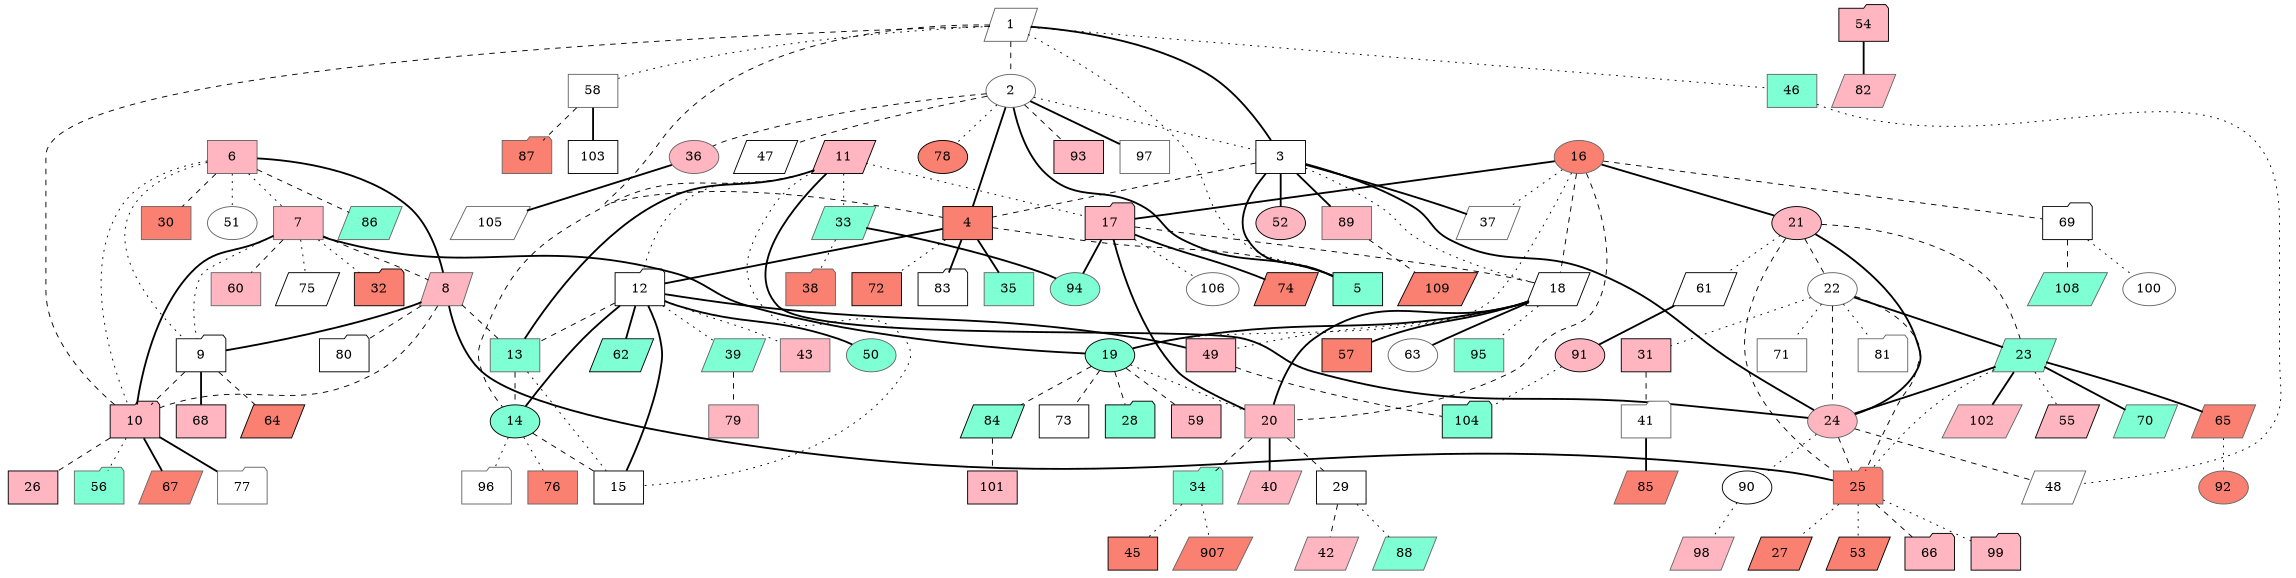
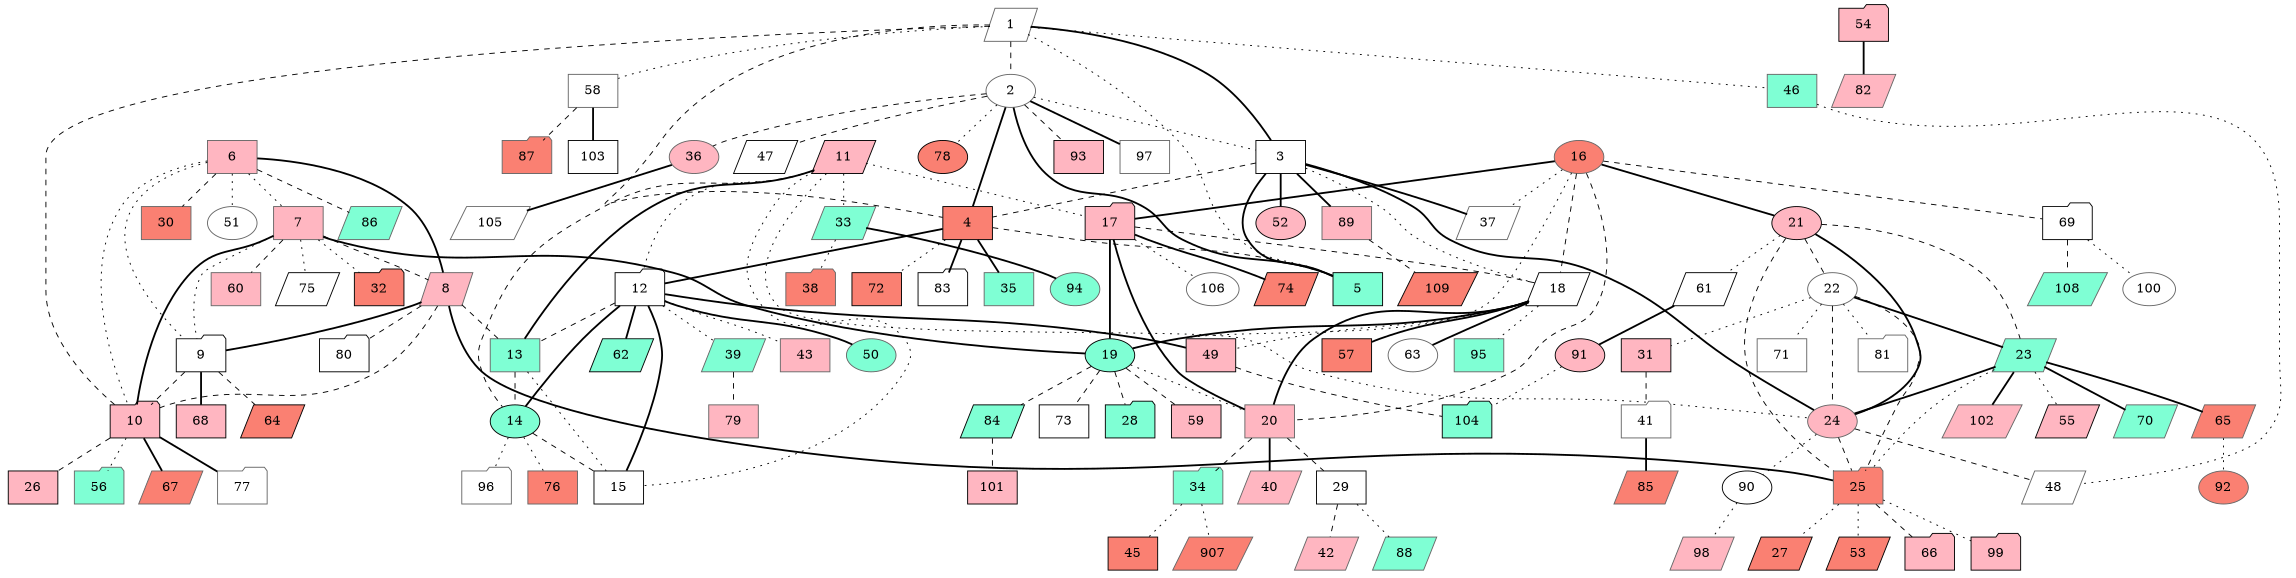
(1092, 257) -> (1110, 289)
(1160, 334) -> (1160, 334)
